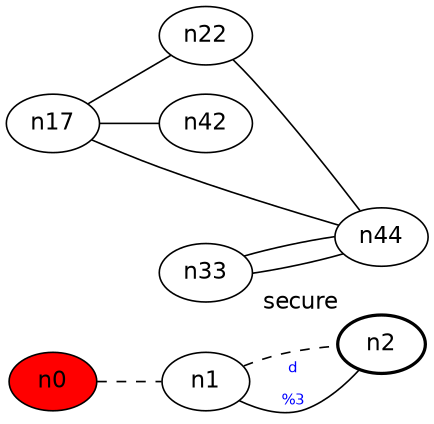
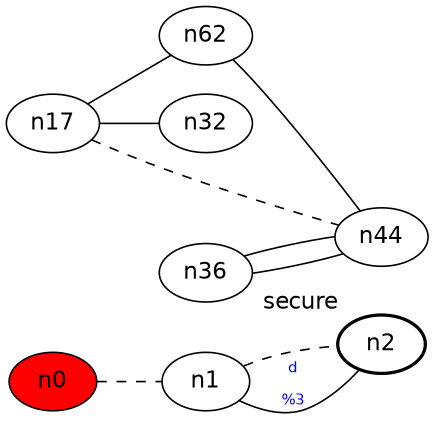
(206, 36) -> (206, 36)
(206, 123) -> (206, 123)
(214, 186) -> (214, 186)
(206, 273) -> (206, 273)
